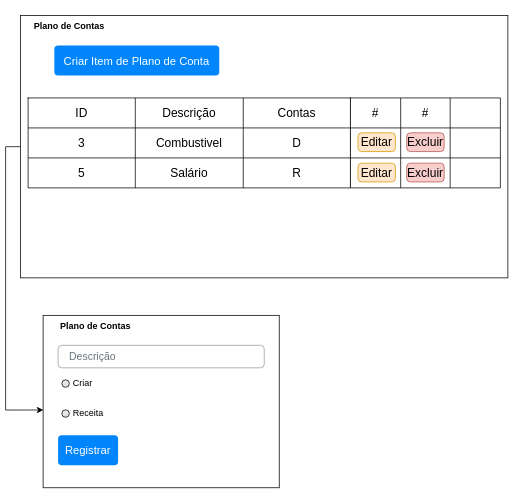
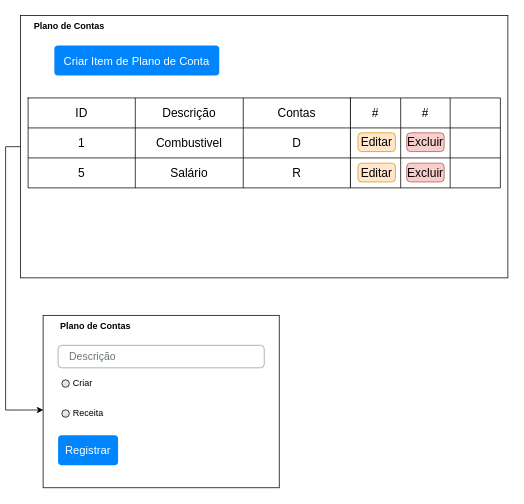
(82, 143) -> (82, 143)
